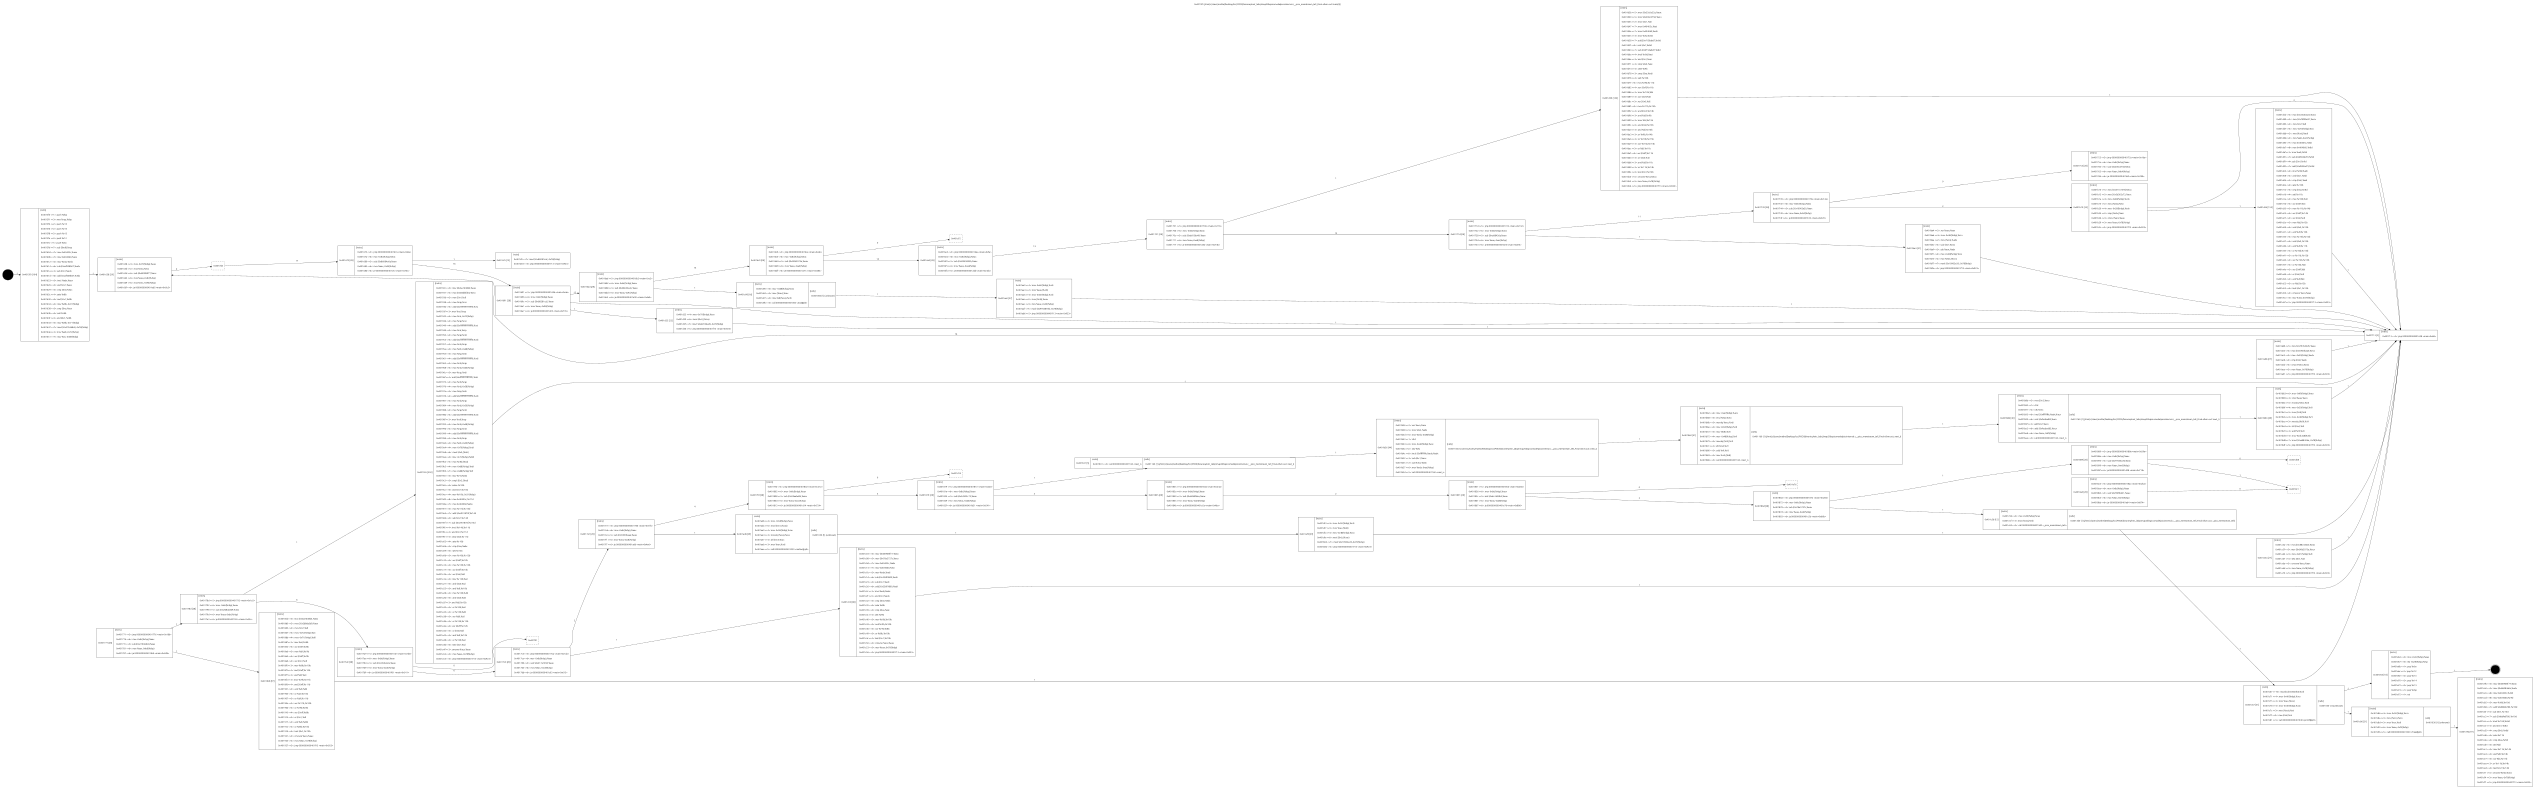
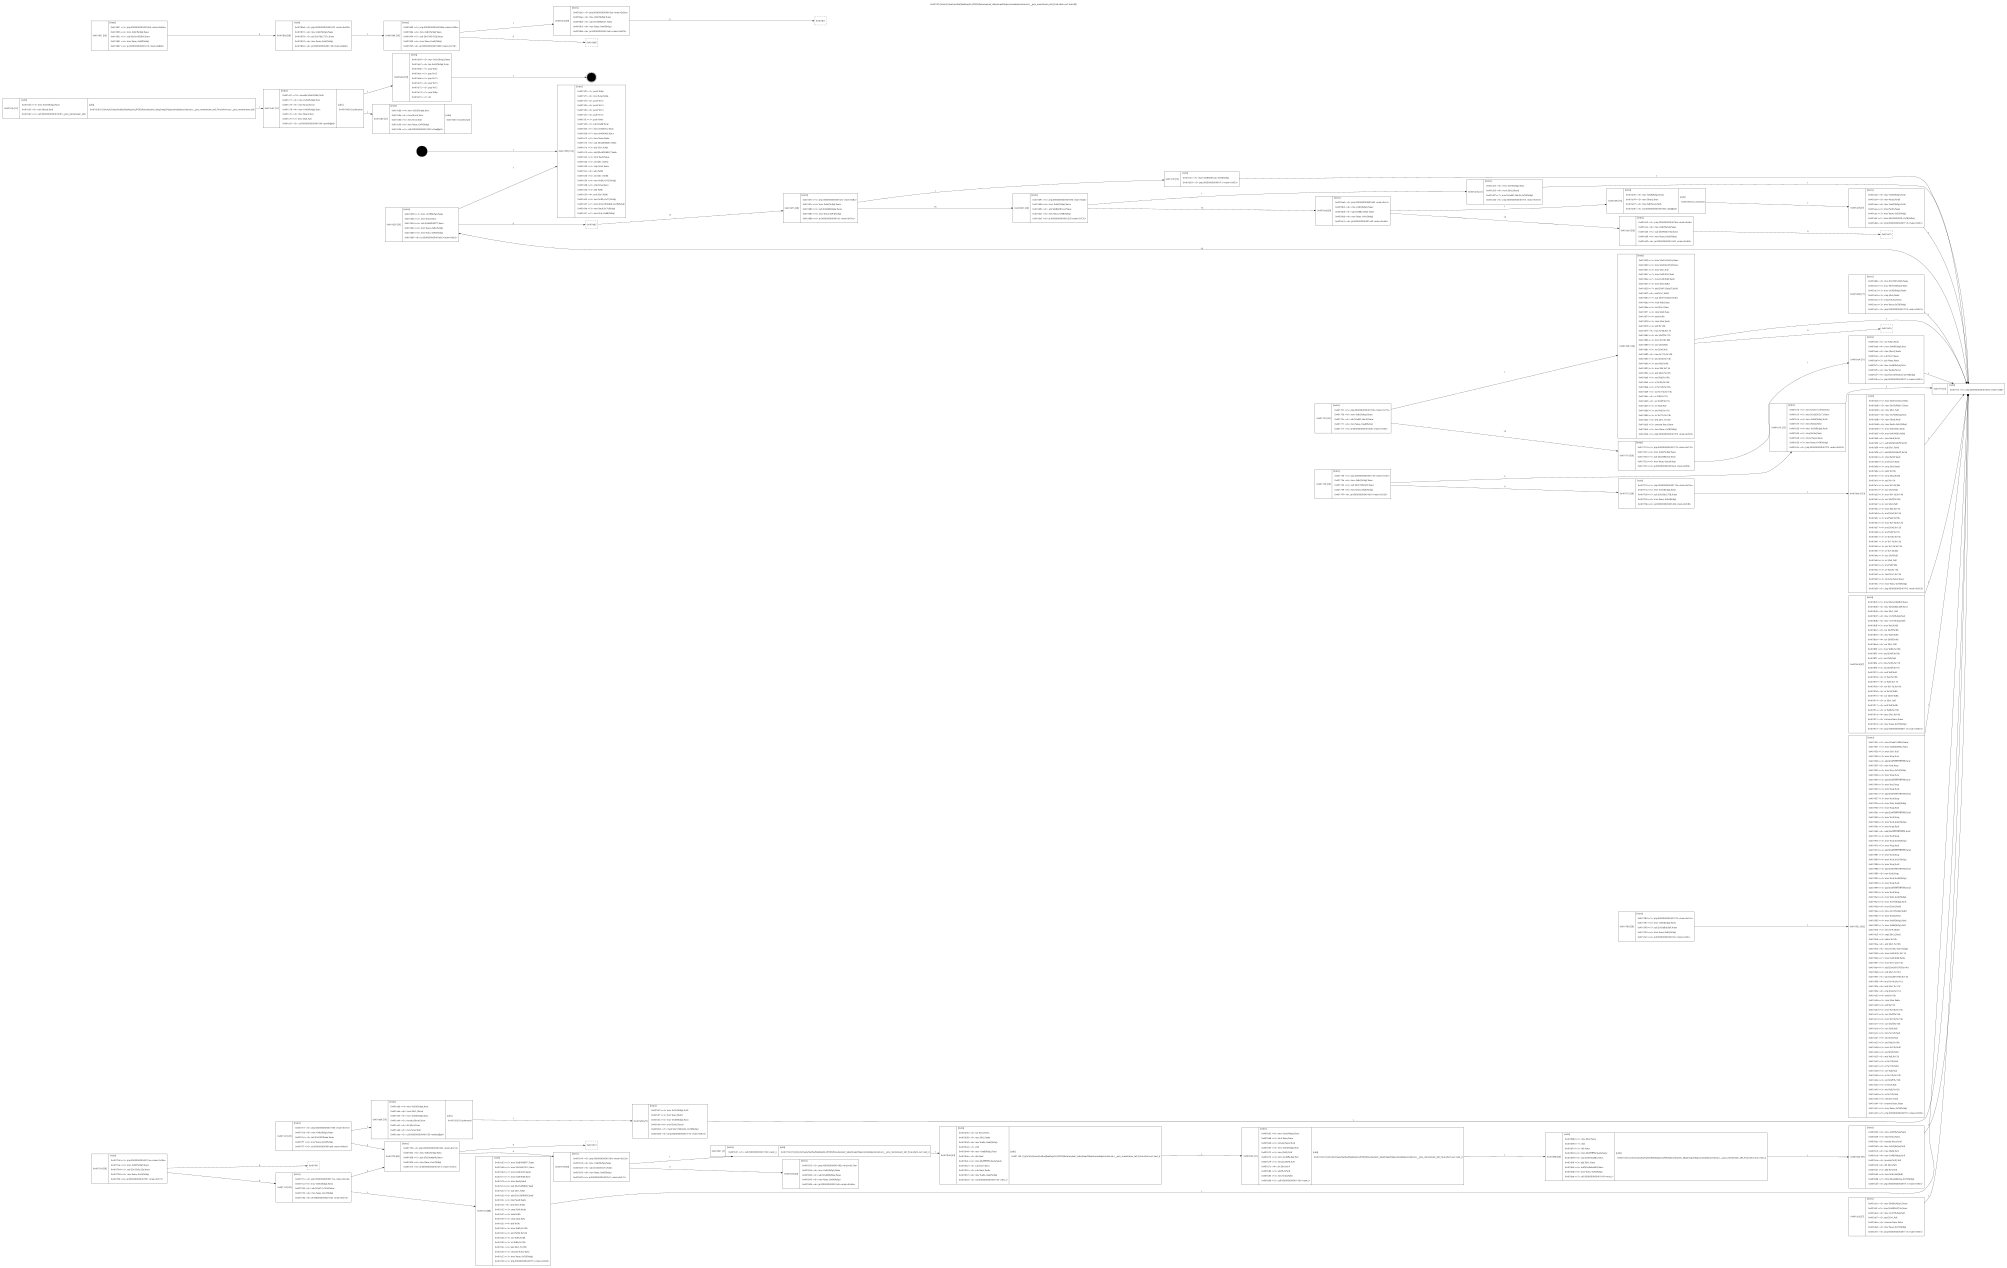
(2201, 208) -> (1770, 494)
(1639, 221) -> none
(956, 260) -> none
(93, 275) -> (507, 188)
(1470, 324) -> (1686, 177)
(2217, 473) -> (506, 28)
(1654, 489) -> (1787, 336)
(1335, 495) -> none
(1905, 511) -> none
(585, 598) -> (367, 1172)
(319, 606) -> none
(135, 643) -> none
(2495, 732) -> none
